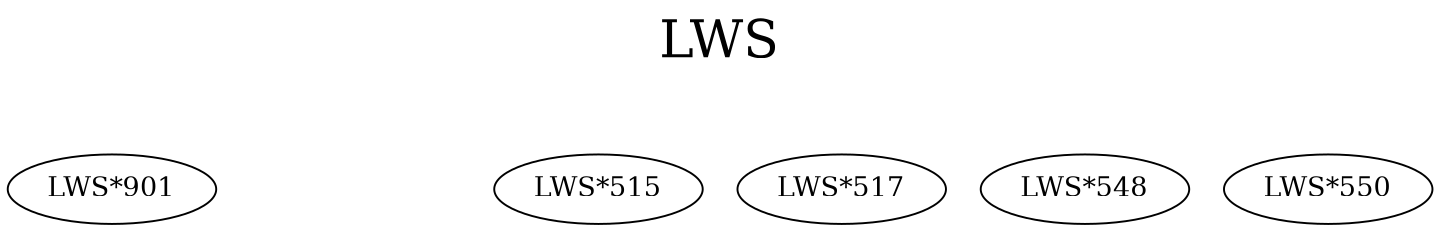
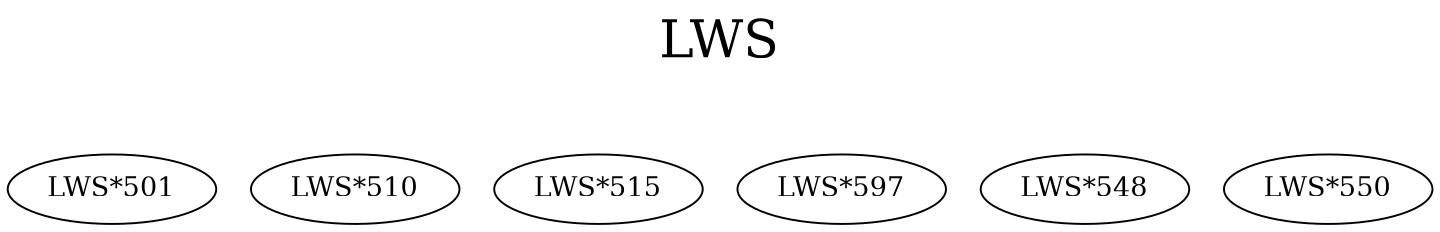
(112, 189) -> (112, 189)
none -> (355, 189)
(842, 189) -> (842, 189)
